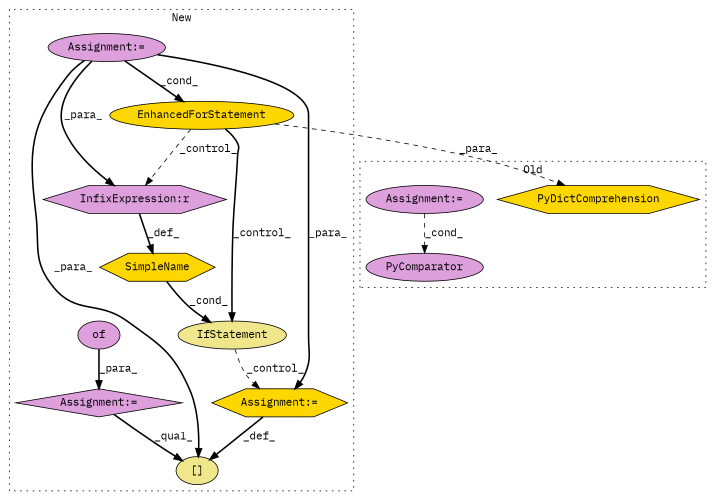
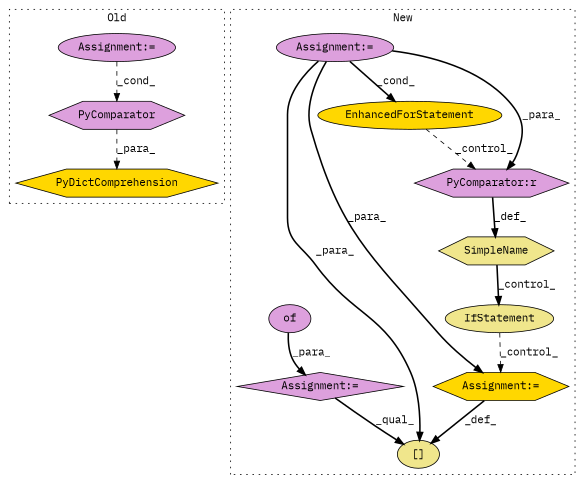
(418, 146) -> (117, 145)
(135, 199) -> (492, 183)
(233, 218) -> none
(157, 267) -> (496, 251)
(425, 267) -> (117, 115)
(209, 301) -> (527, 285)
